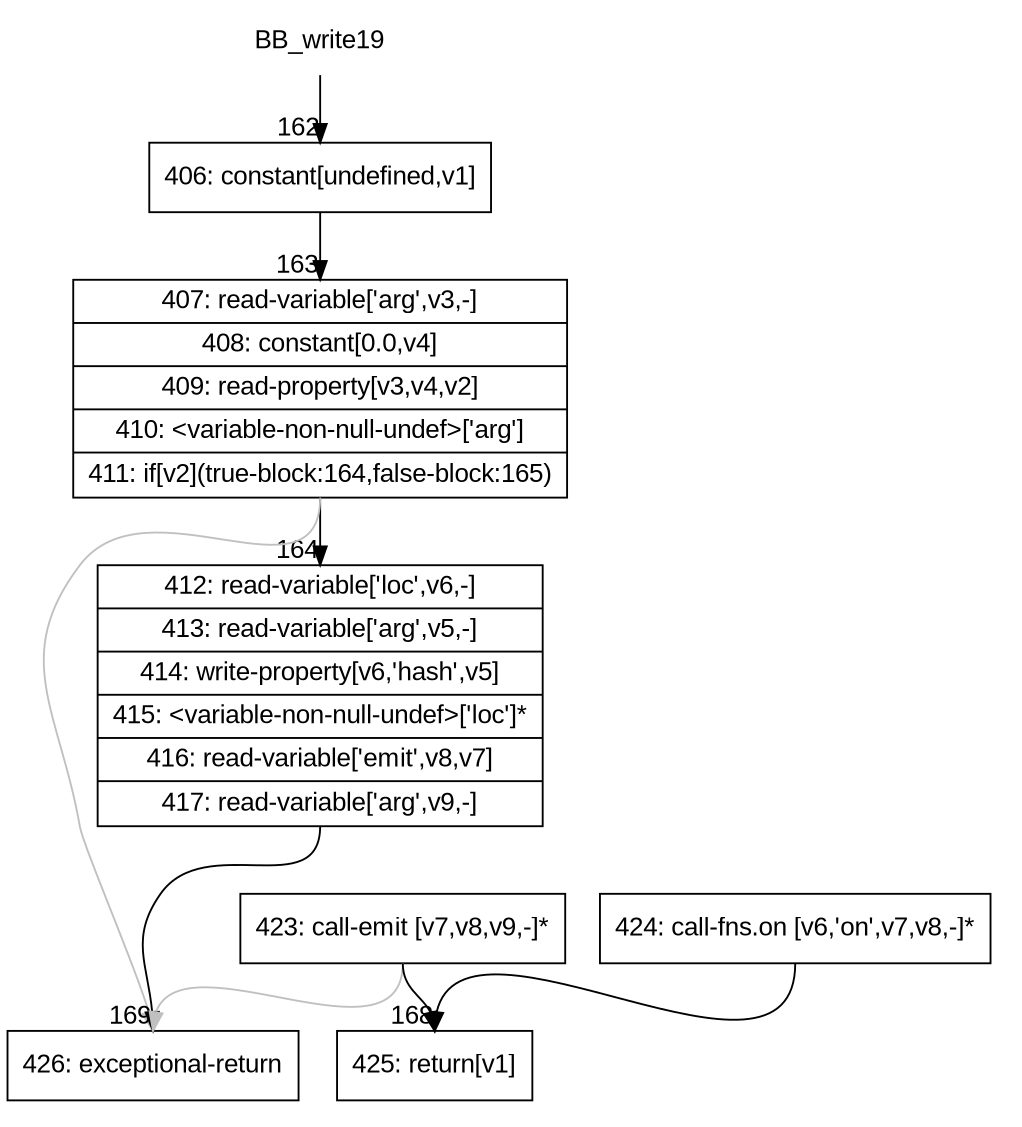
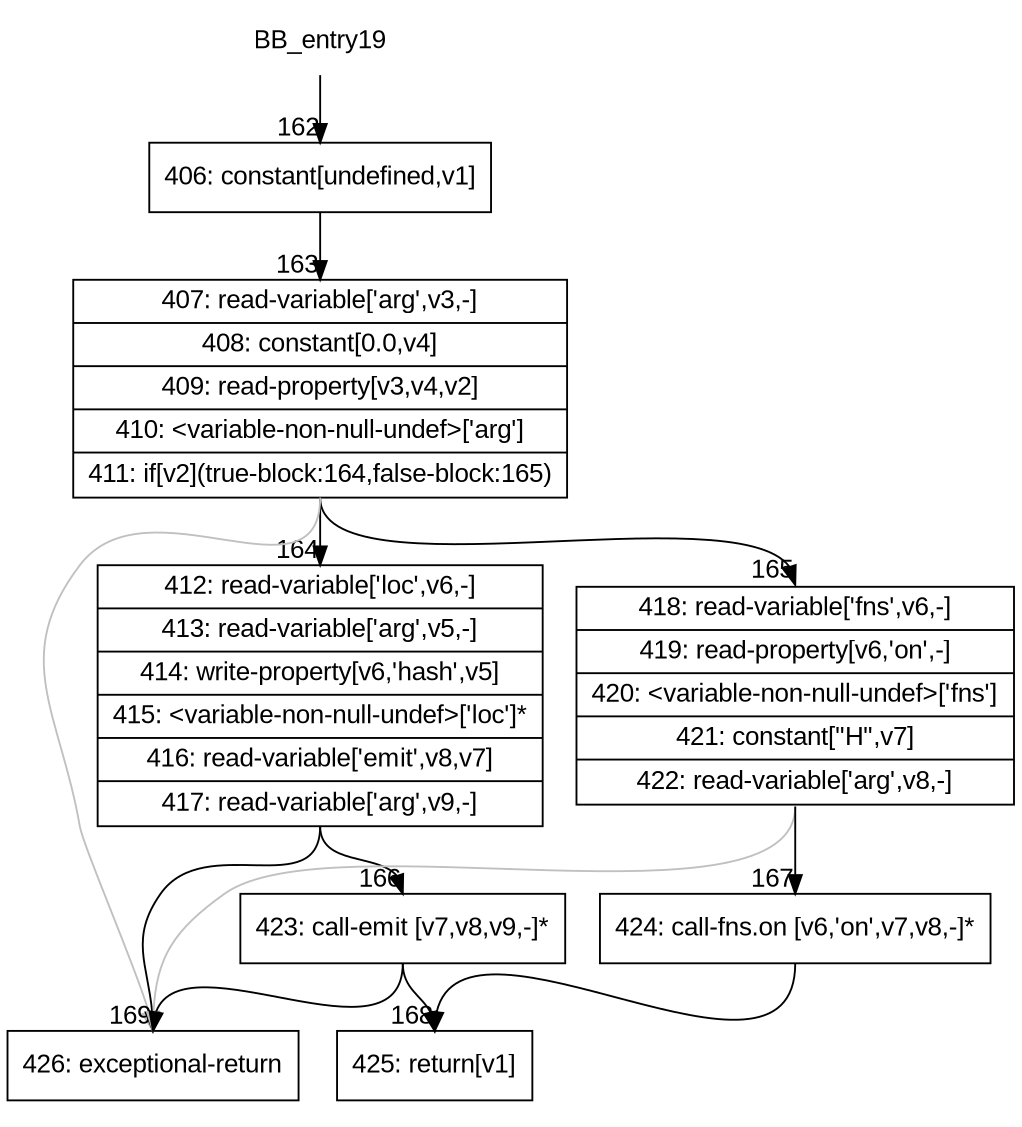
(320, 41) -> (320, 41)
none -> (795, 696)
none -> (348, 856)
(287, 999) -> (287, 999)
